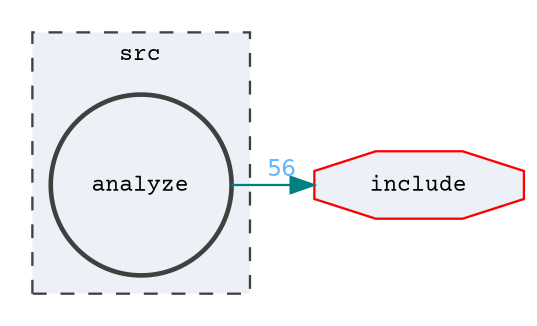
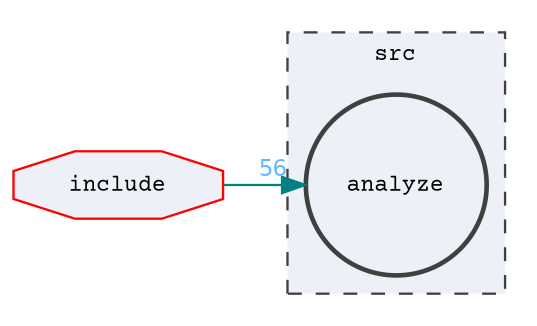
(264, 185) -> (253, 185)
